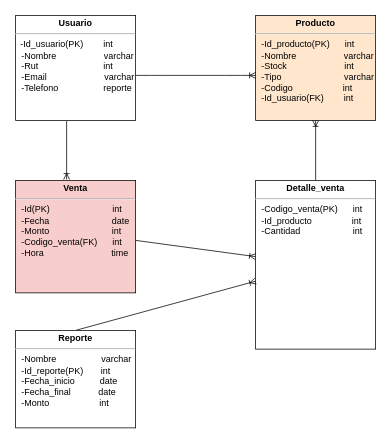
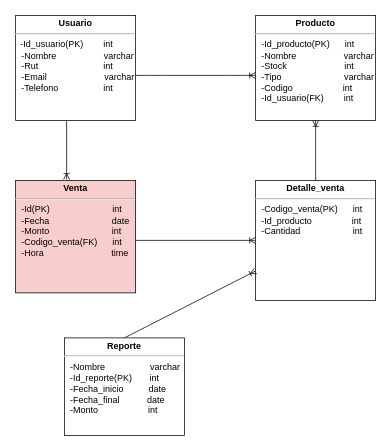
(91, 48) -> (91, 48)
(315, 68) -> (315, 68)
(315, 265) -> (315, 240)
(75, 379) -> (124, 387)
